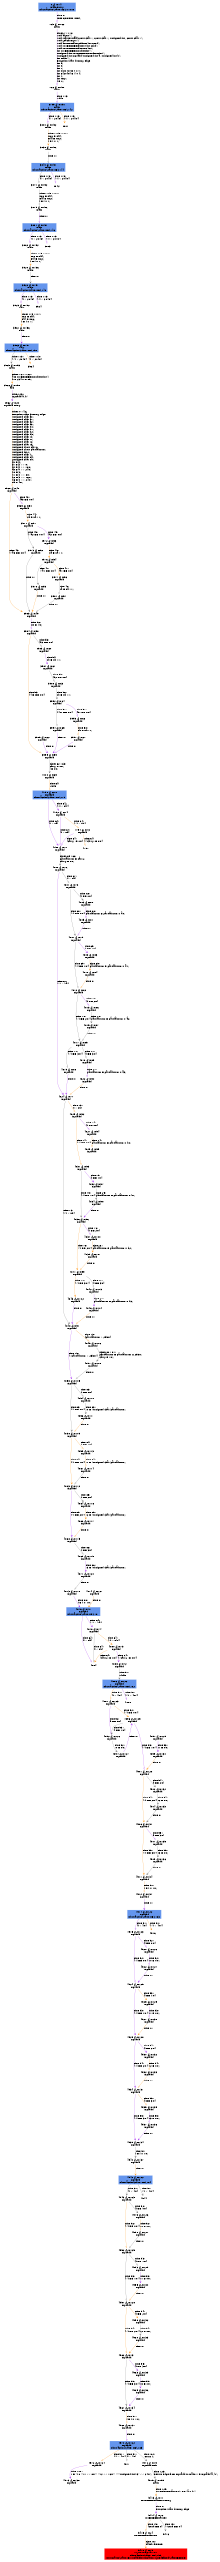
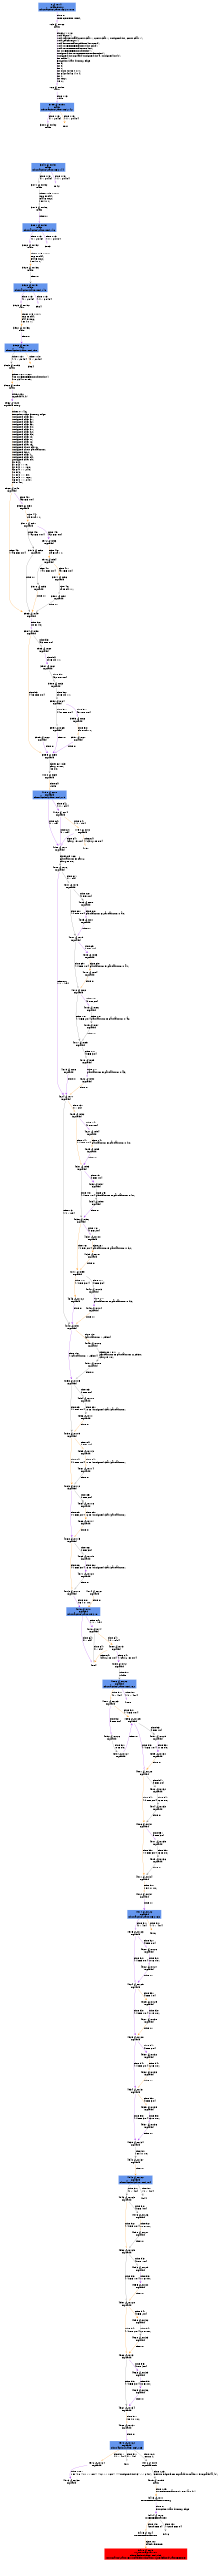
(48, 149) -> none
(12, 387) -> (12, 387)
(66, 1056) -> none
none -> (87, 1158)
none -> (71, 1566)
(115, 1726) -> (146, 1728)
